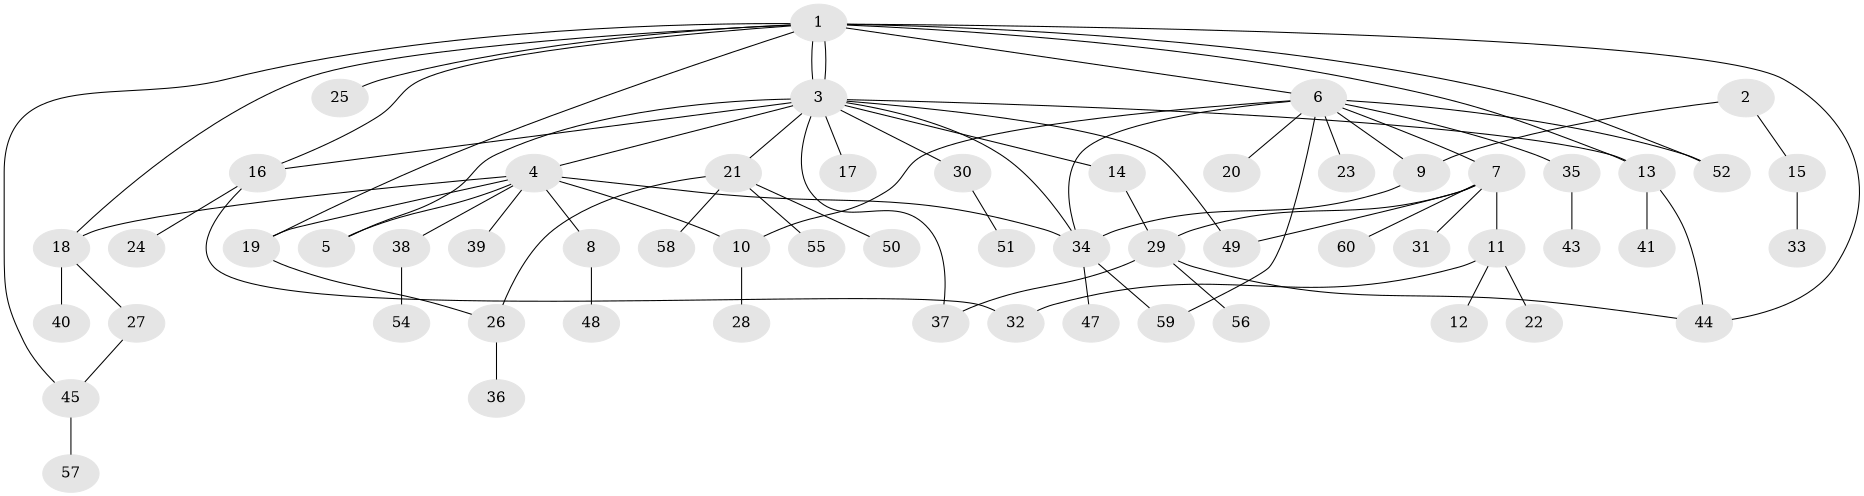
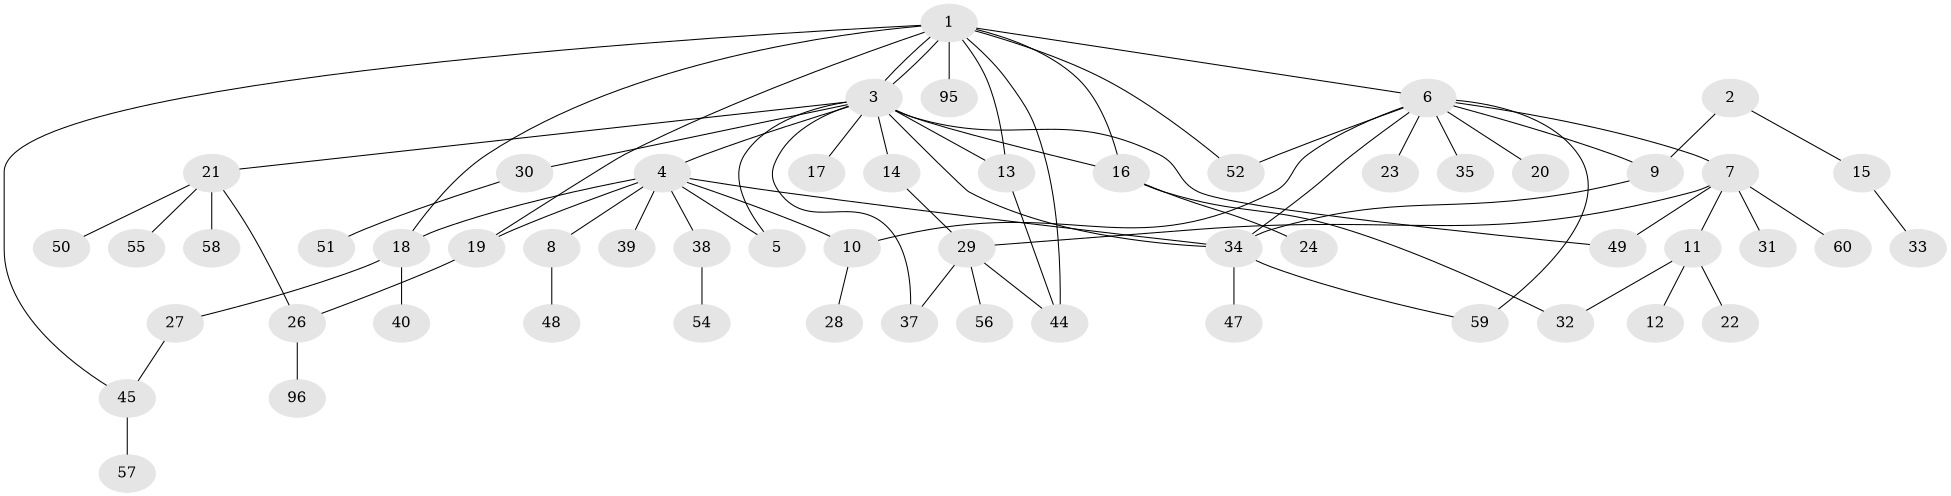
(340, 98) -> (949, 98)
(1572, 248) -> none
(1647, 248) -> none
(496, 398) -> (297, 398)
